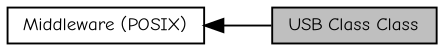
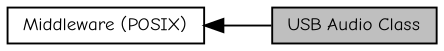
(354, 26) -> (354, 26)
